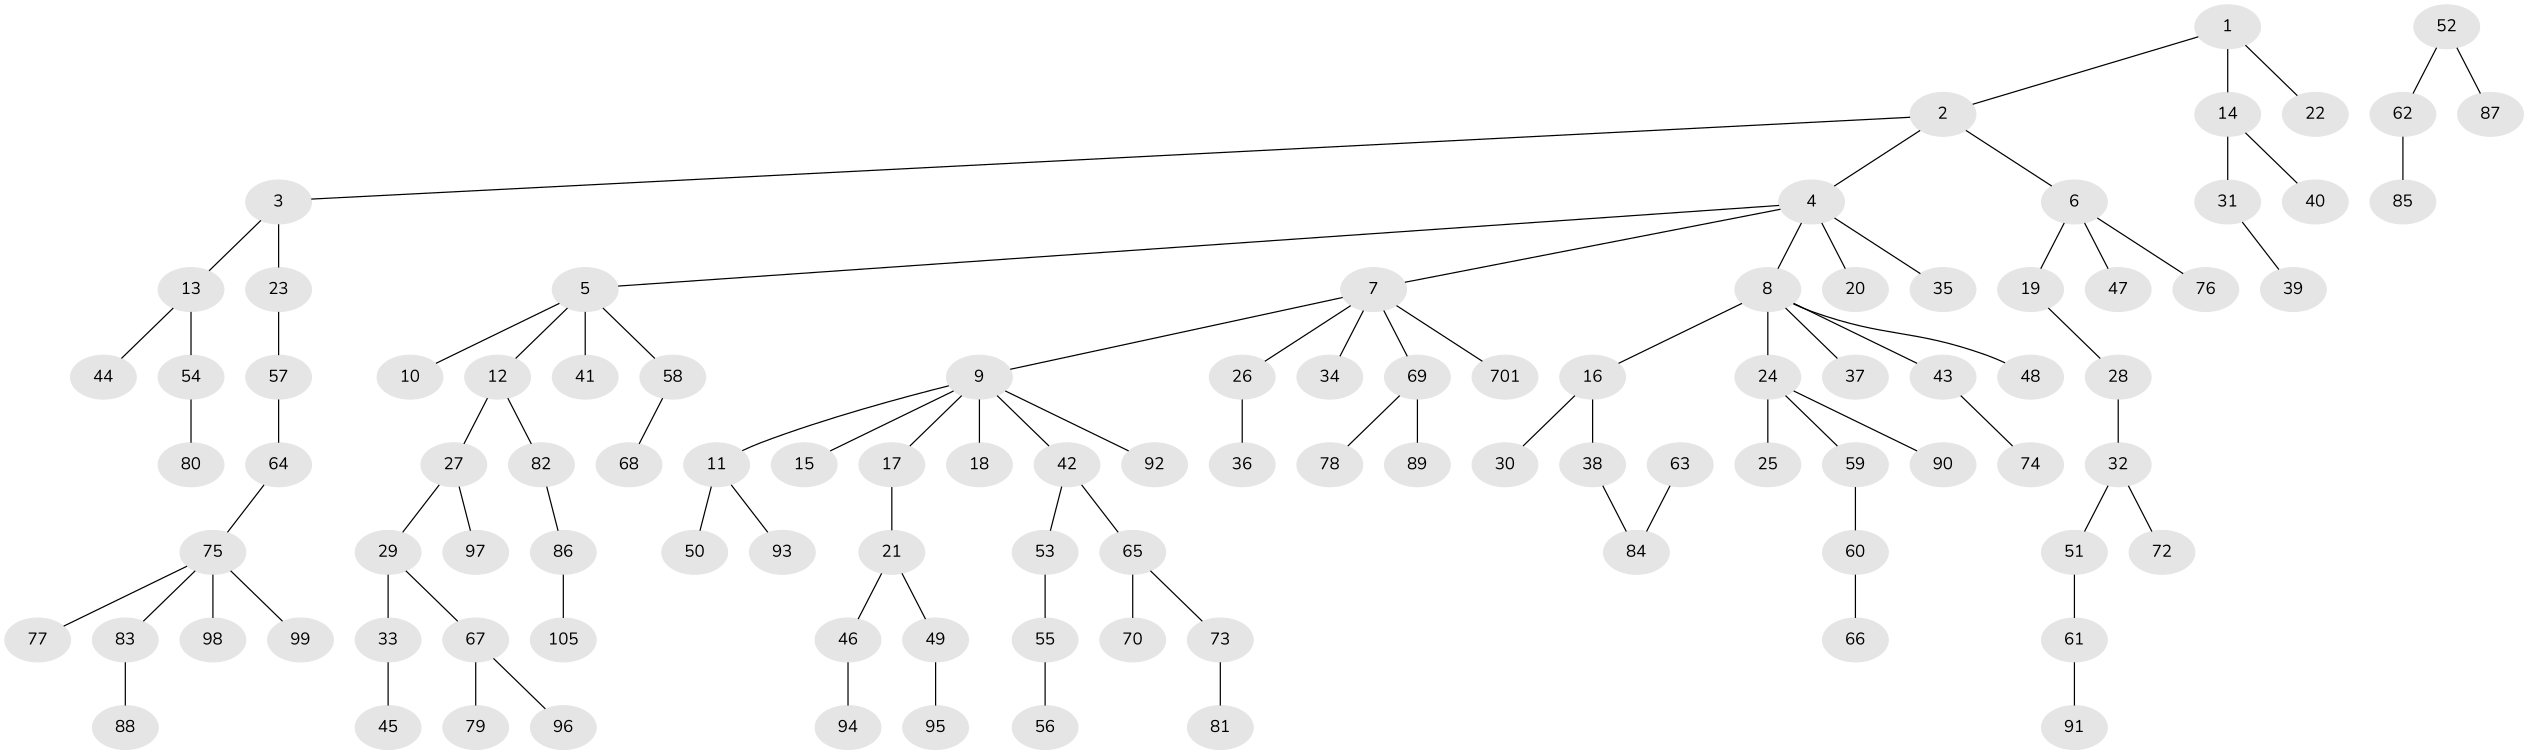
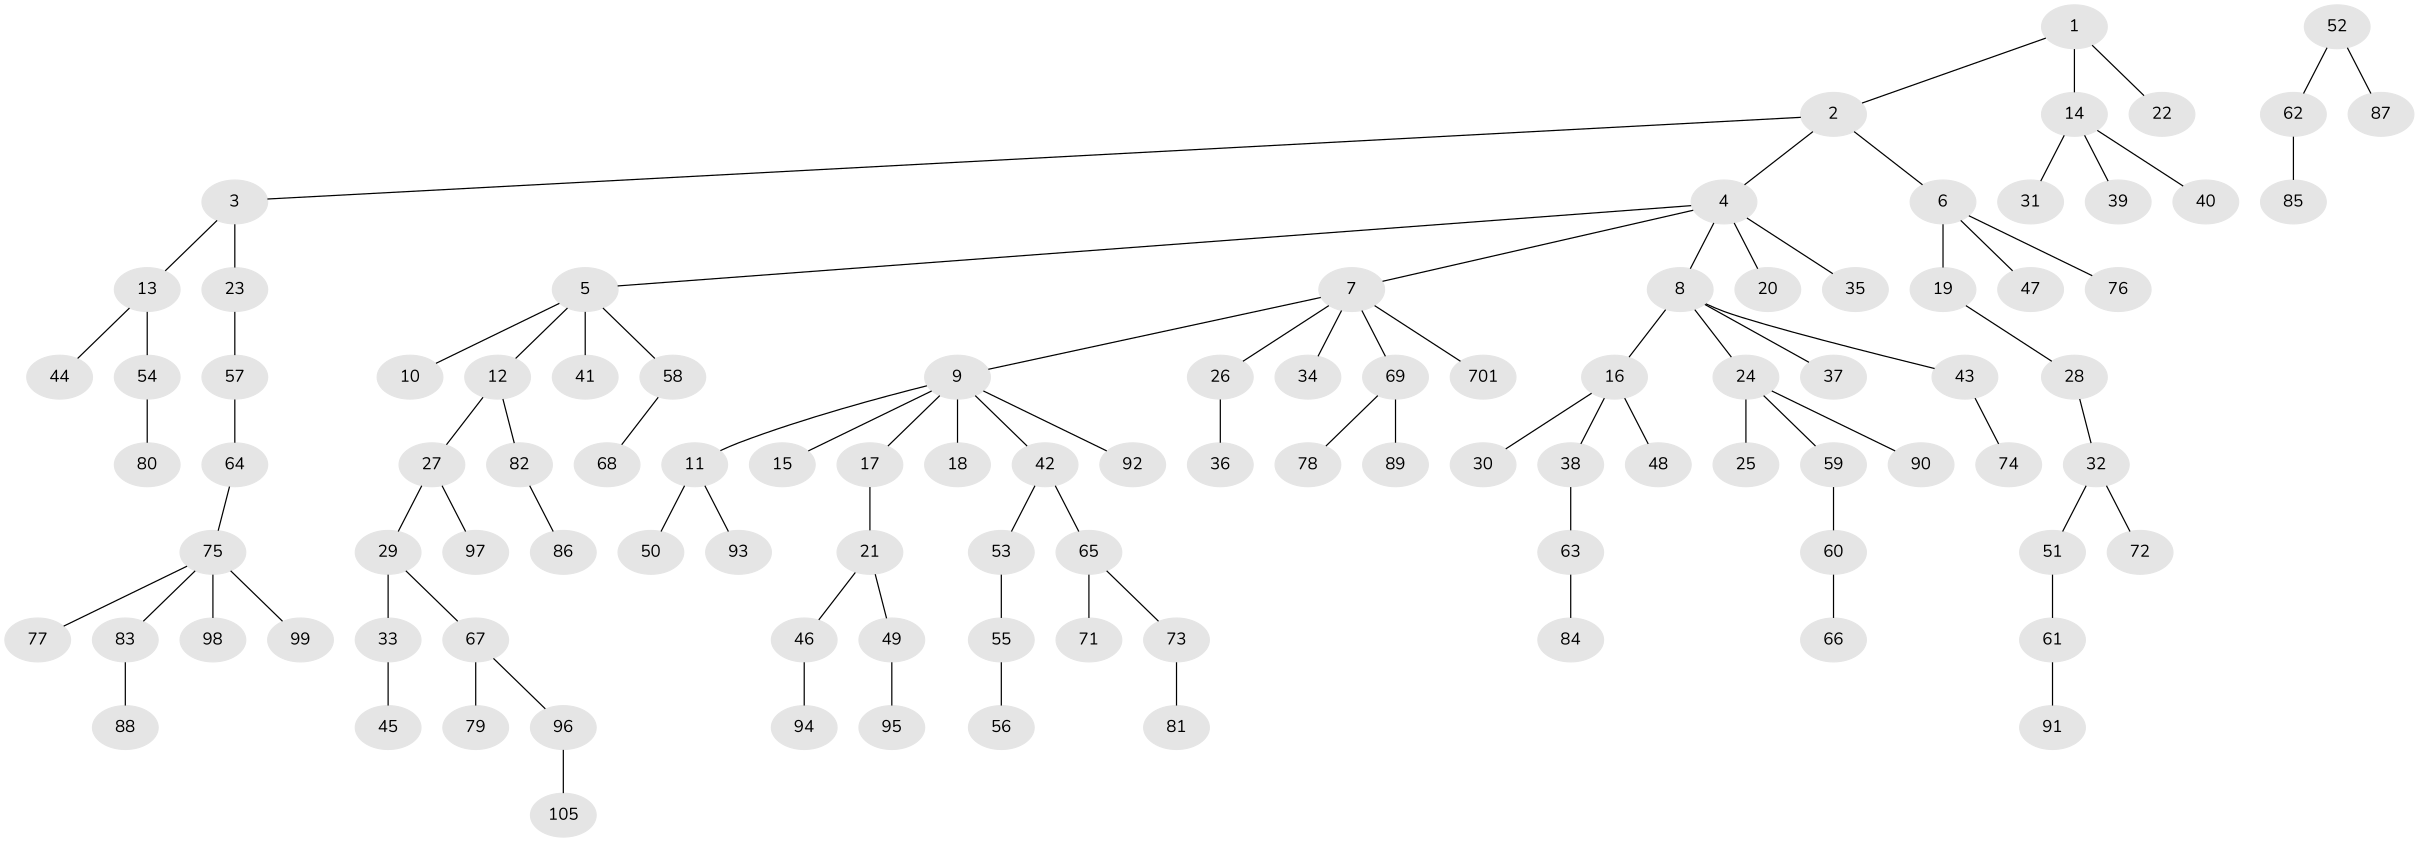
(2261, 246) -> (2096, 158)
(1899, 333) -> (1636, 421)
(1615, 509) -> (1571, 509)
(563, 596) -> (563, 771)
(1133, 640) -> (1089, 640)
